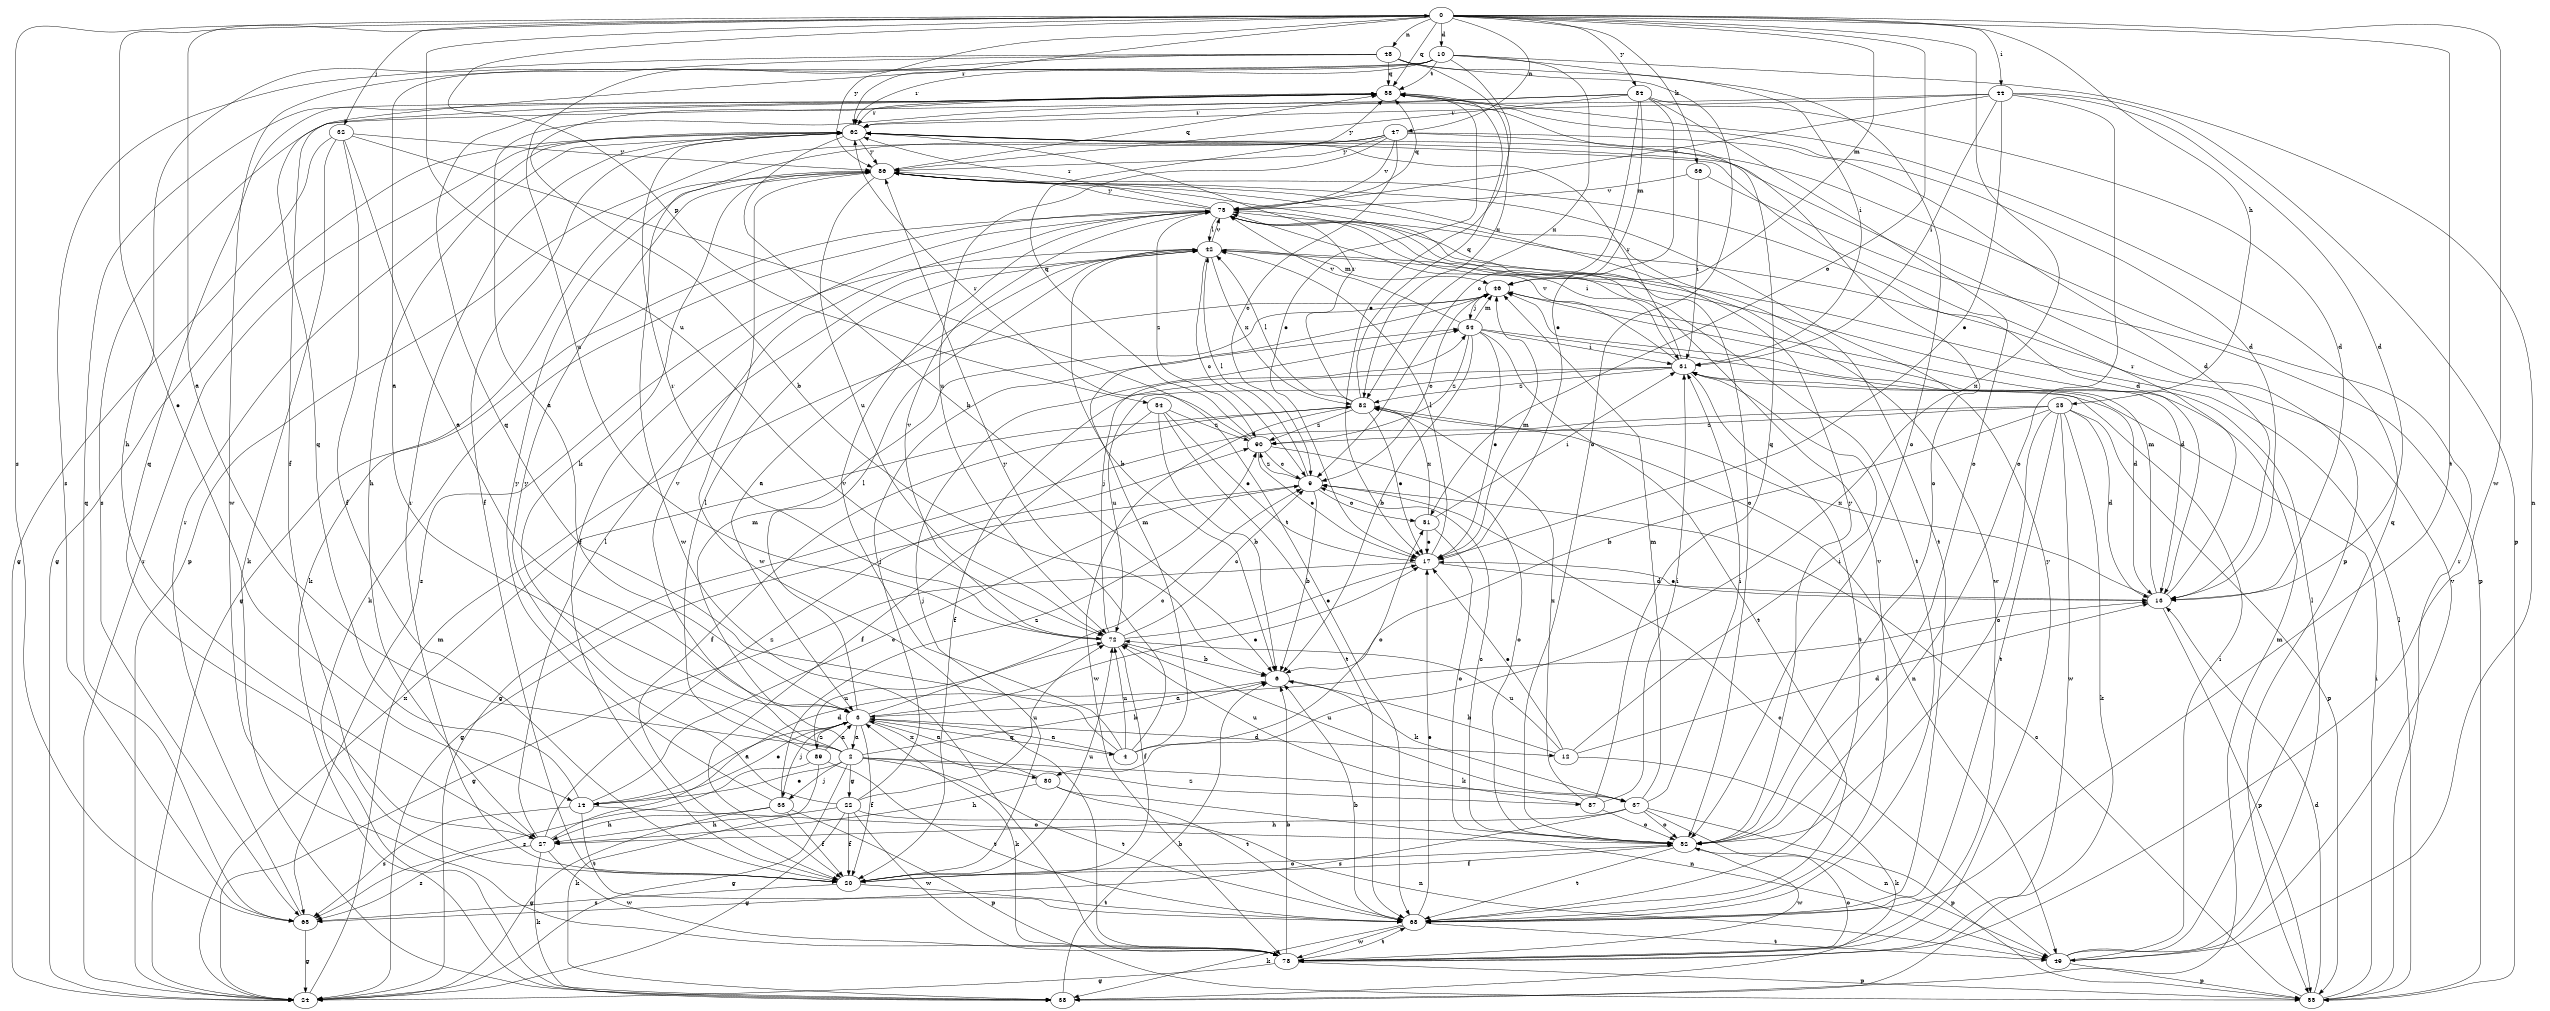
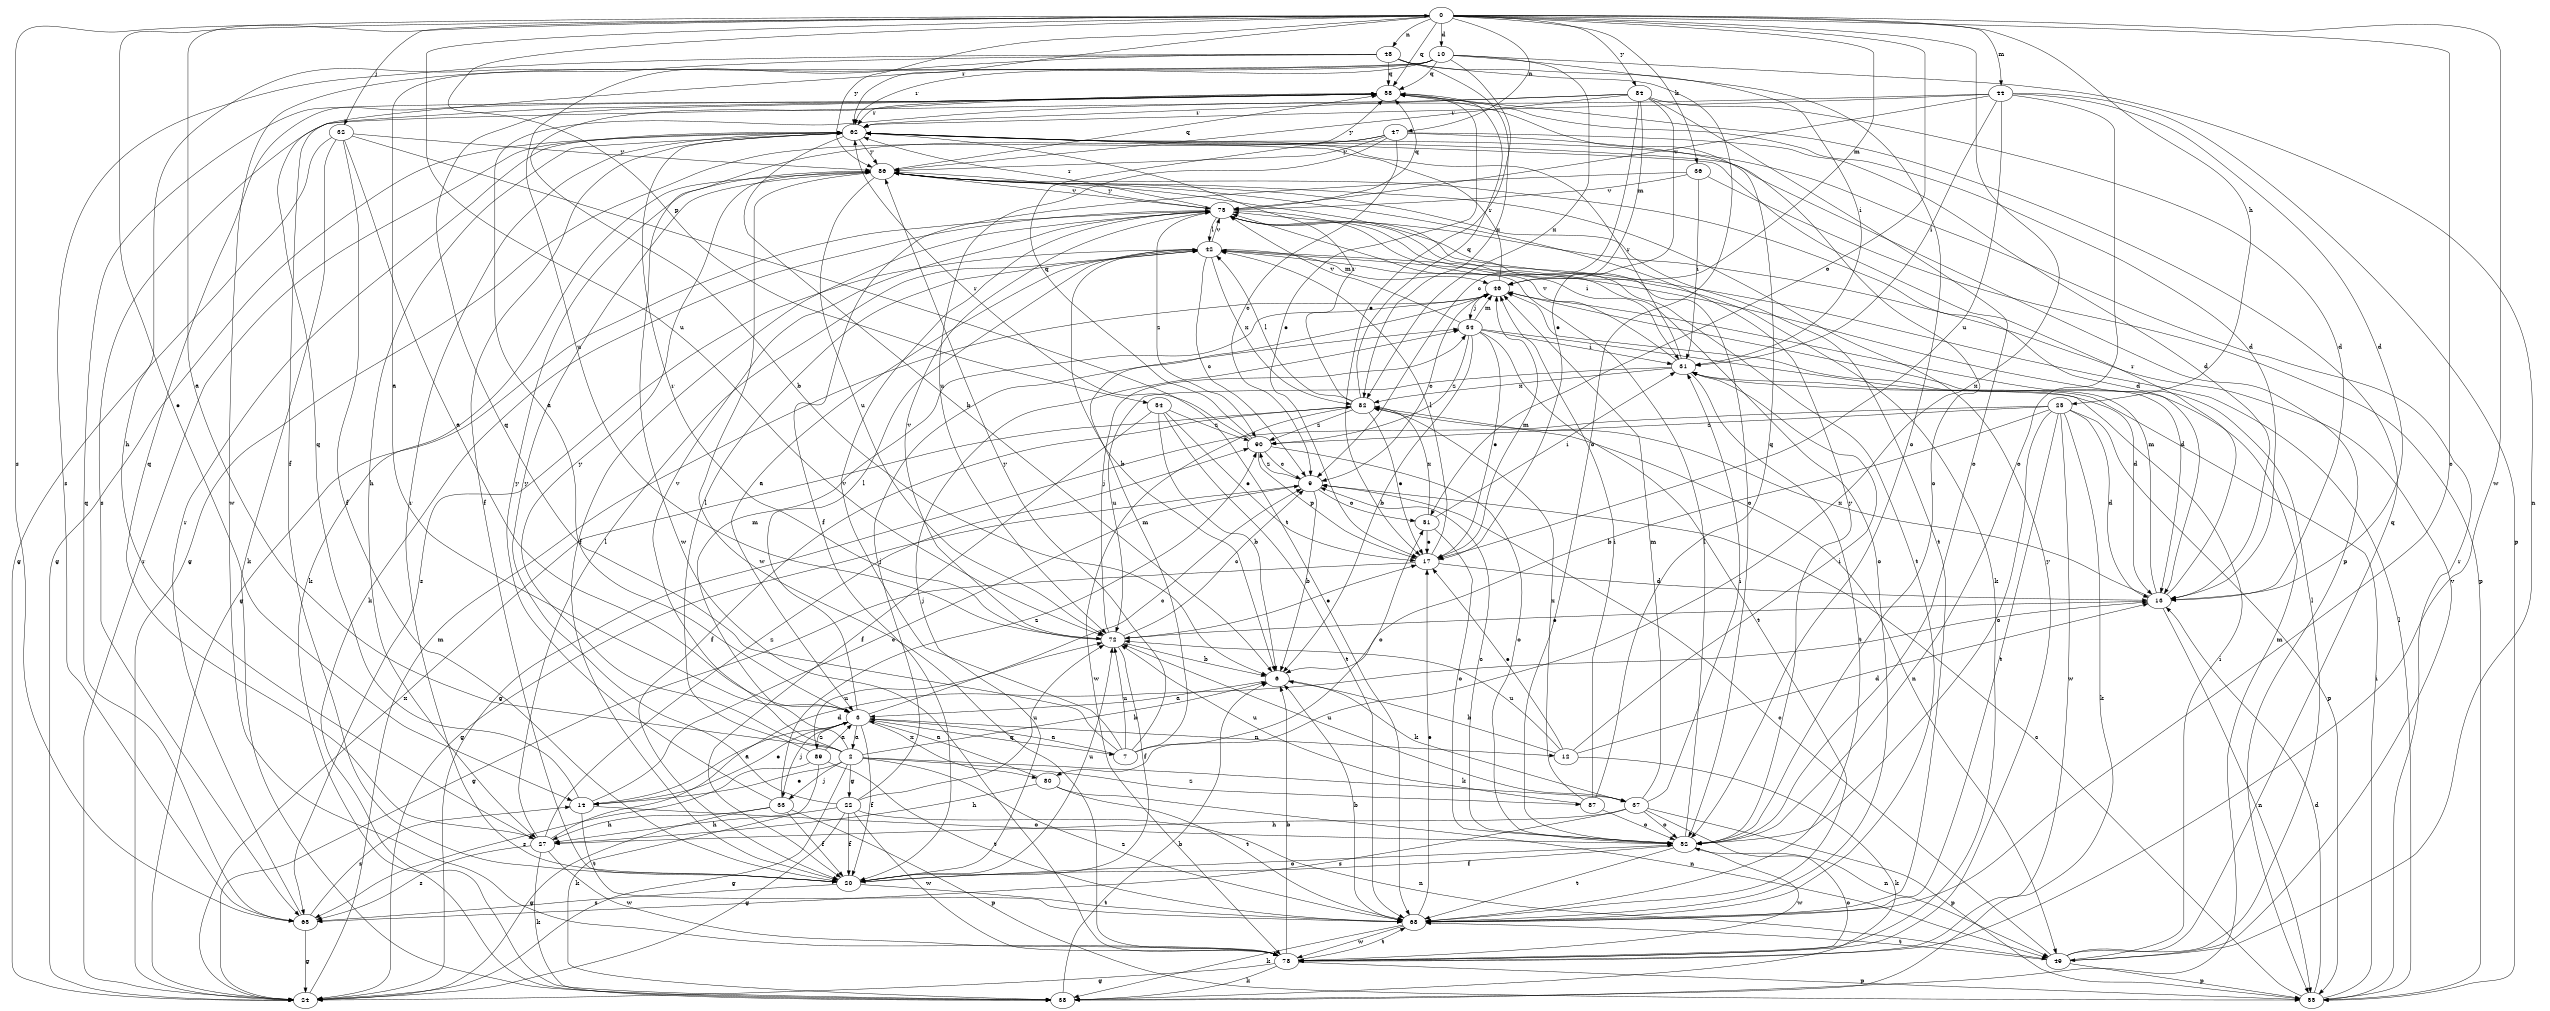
(2002, 54) -> (2002, 54)
(1432, 74) -> (1432, 74)
none -> (1309, 148)
(1333, 194) -> (1042, 190)
(1965, 328) -> (1965, 328)
(1234, 386) -> (1656, 409)
(1521, 386) -> (1521, 386)
(1108, 407) -> (914, 243)
(581, 464) -> (581, 464)
(2451, 464) -> (2451, 464)
(1312, 503) -> (1312, 503)
(190, 562) -> (190, 562)
(1879, 562) -> (1879, 562)
(1997, 581) -> (1997, 581)
(1794, 595) -> (1613, 615)
(1671, 604) -> (1613, 549)
(1131, 655) -> none
(1257, 737) -> (1257, 737)
(1126, 757) -> (1126, 757)
(2261, 805) -> (2261, 805)
(431, 829) -> (421, 824)
(1124, 844) -> (1124, 844)
(1016, 926) -> (1180, 992)
(1734, 942) -> (1739, 934)
